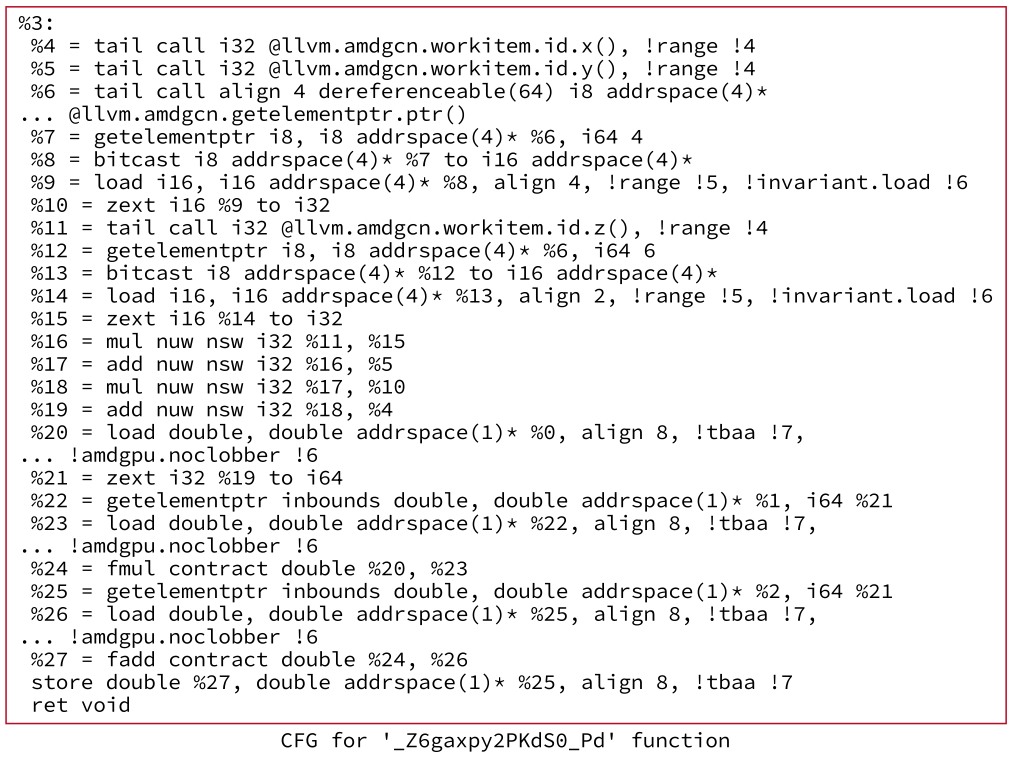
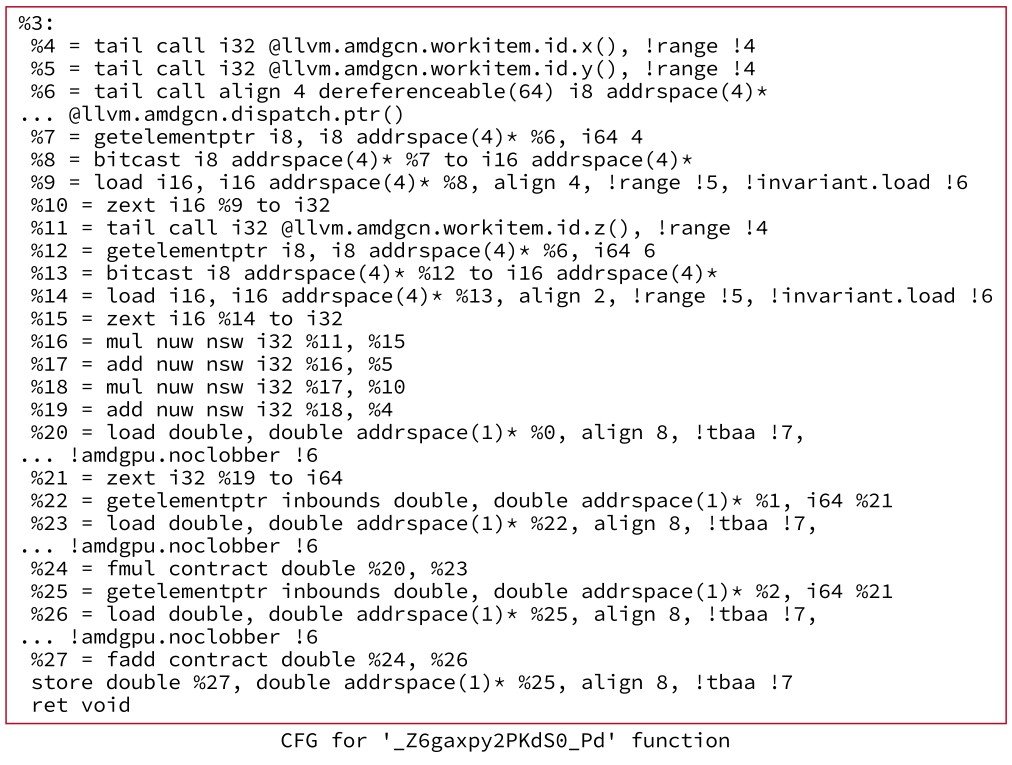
(244, 114) -> (212, 114)
